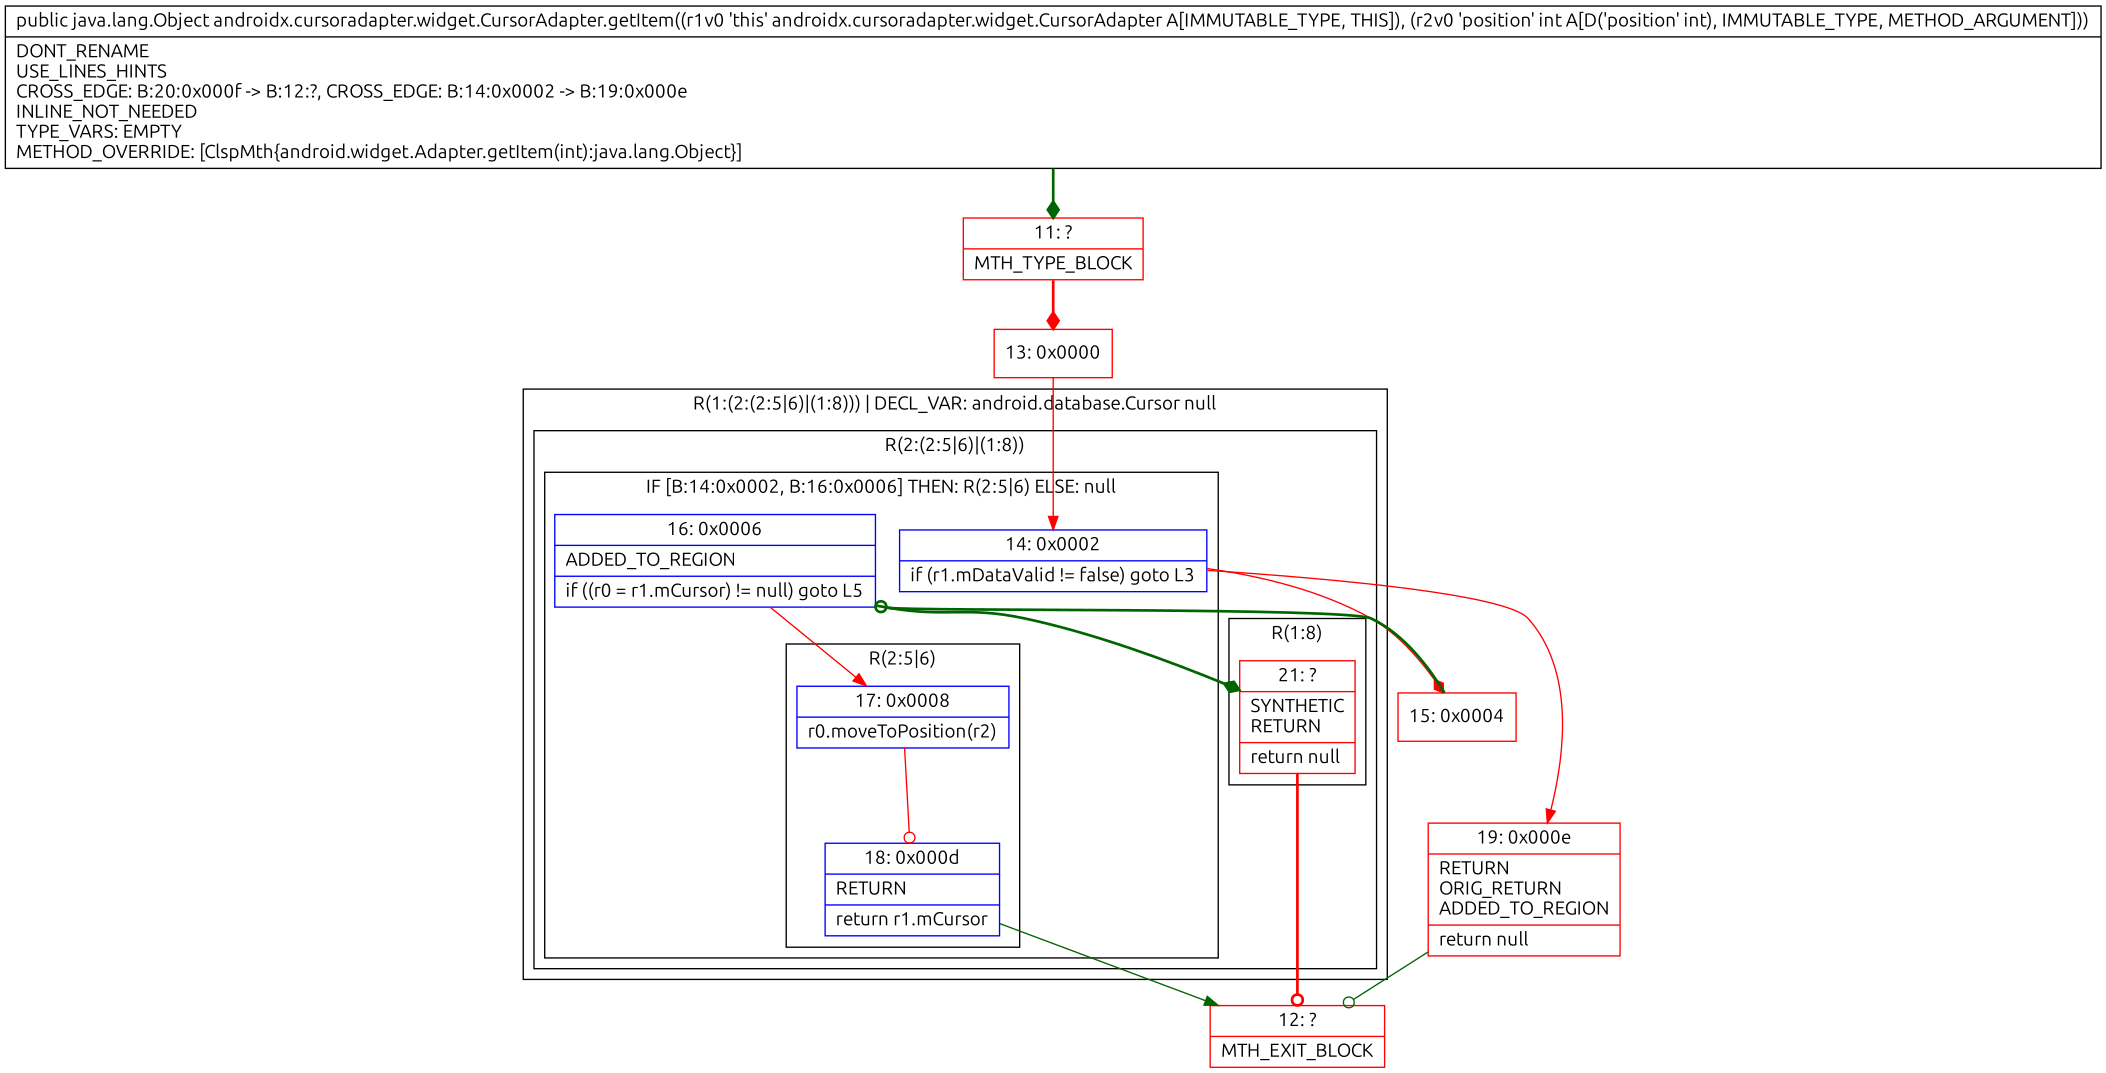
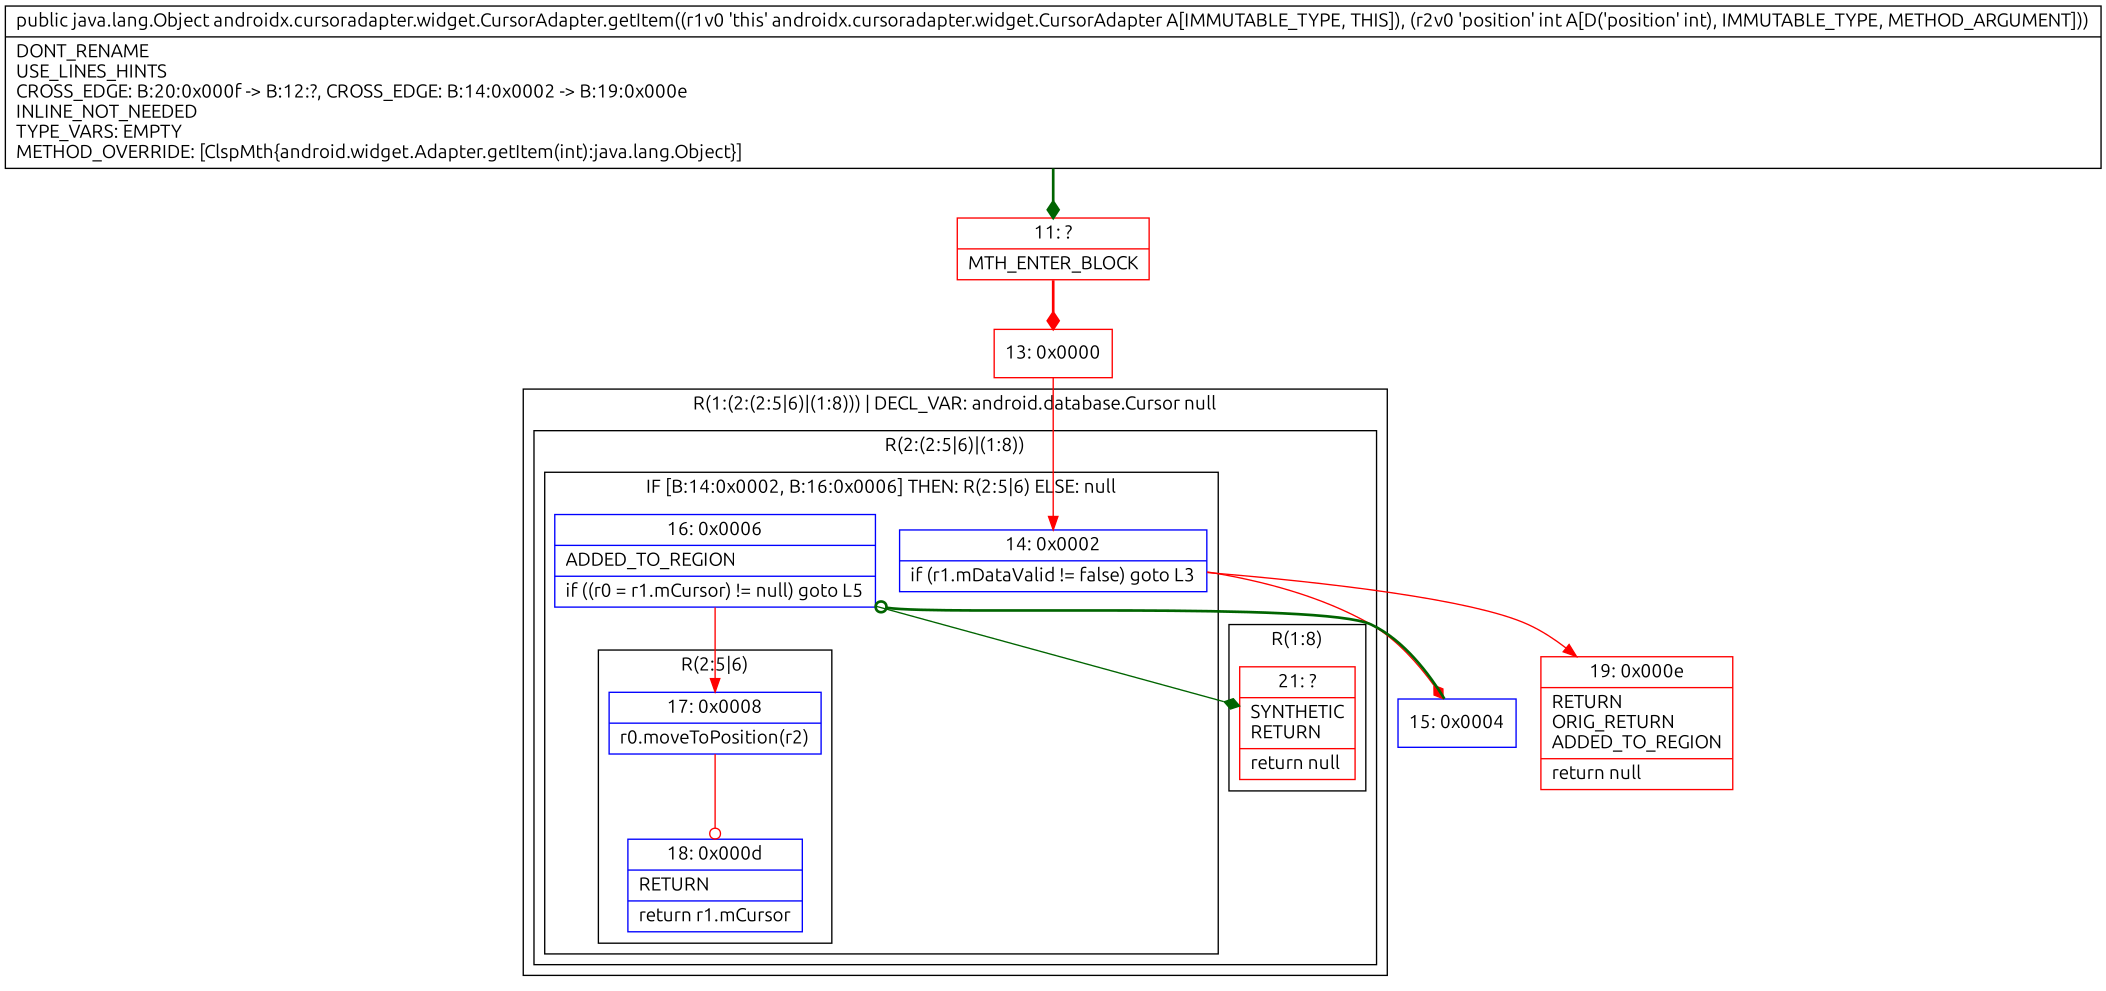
(1053, 264) -> (1053, 264)
(1054, 625) -> (1050, 654)
(1457, 717) -> (1457, 723)
(1297, 1036) -> none
